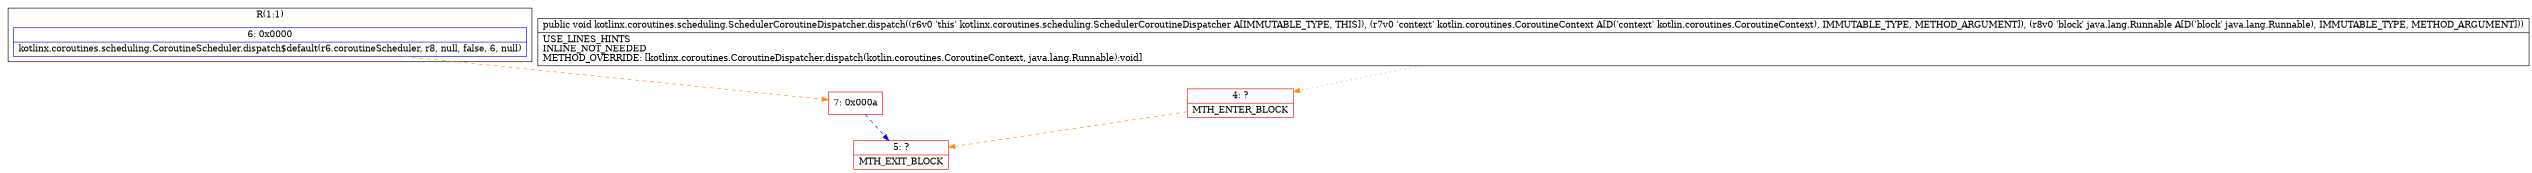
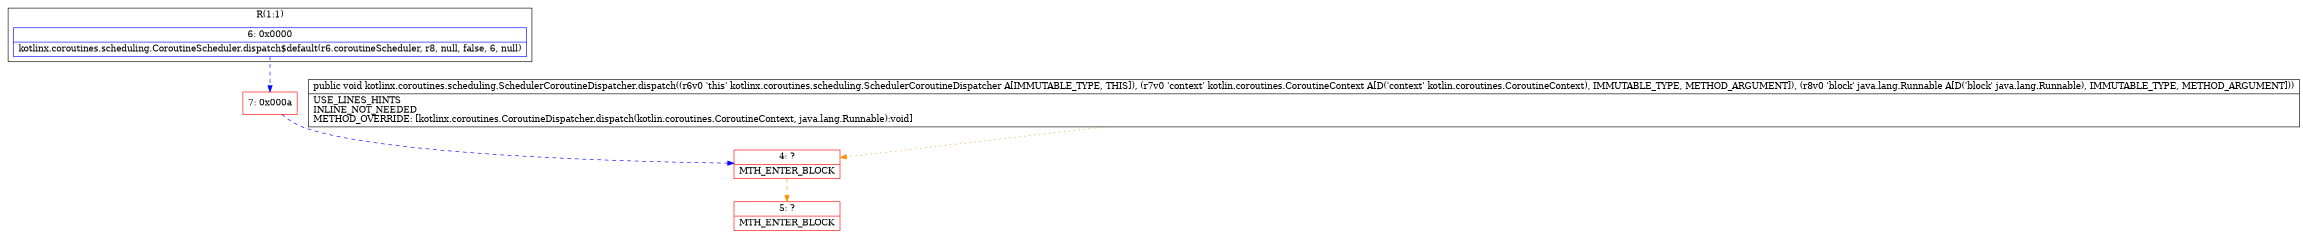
(613, 78) -> (270, 71)
(875, 125) -> (502, 155)
(901, 162) -> (787, 223)
